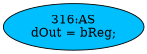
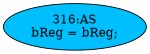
(74, 27) -> (75, 27)
